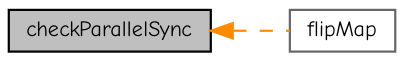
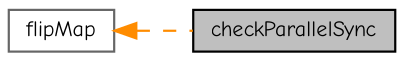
(262, 31) -> (165, 31)
